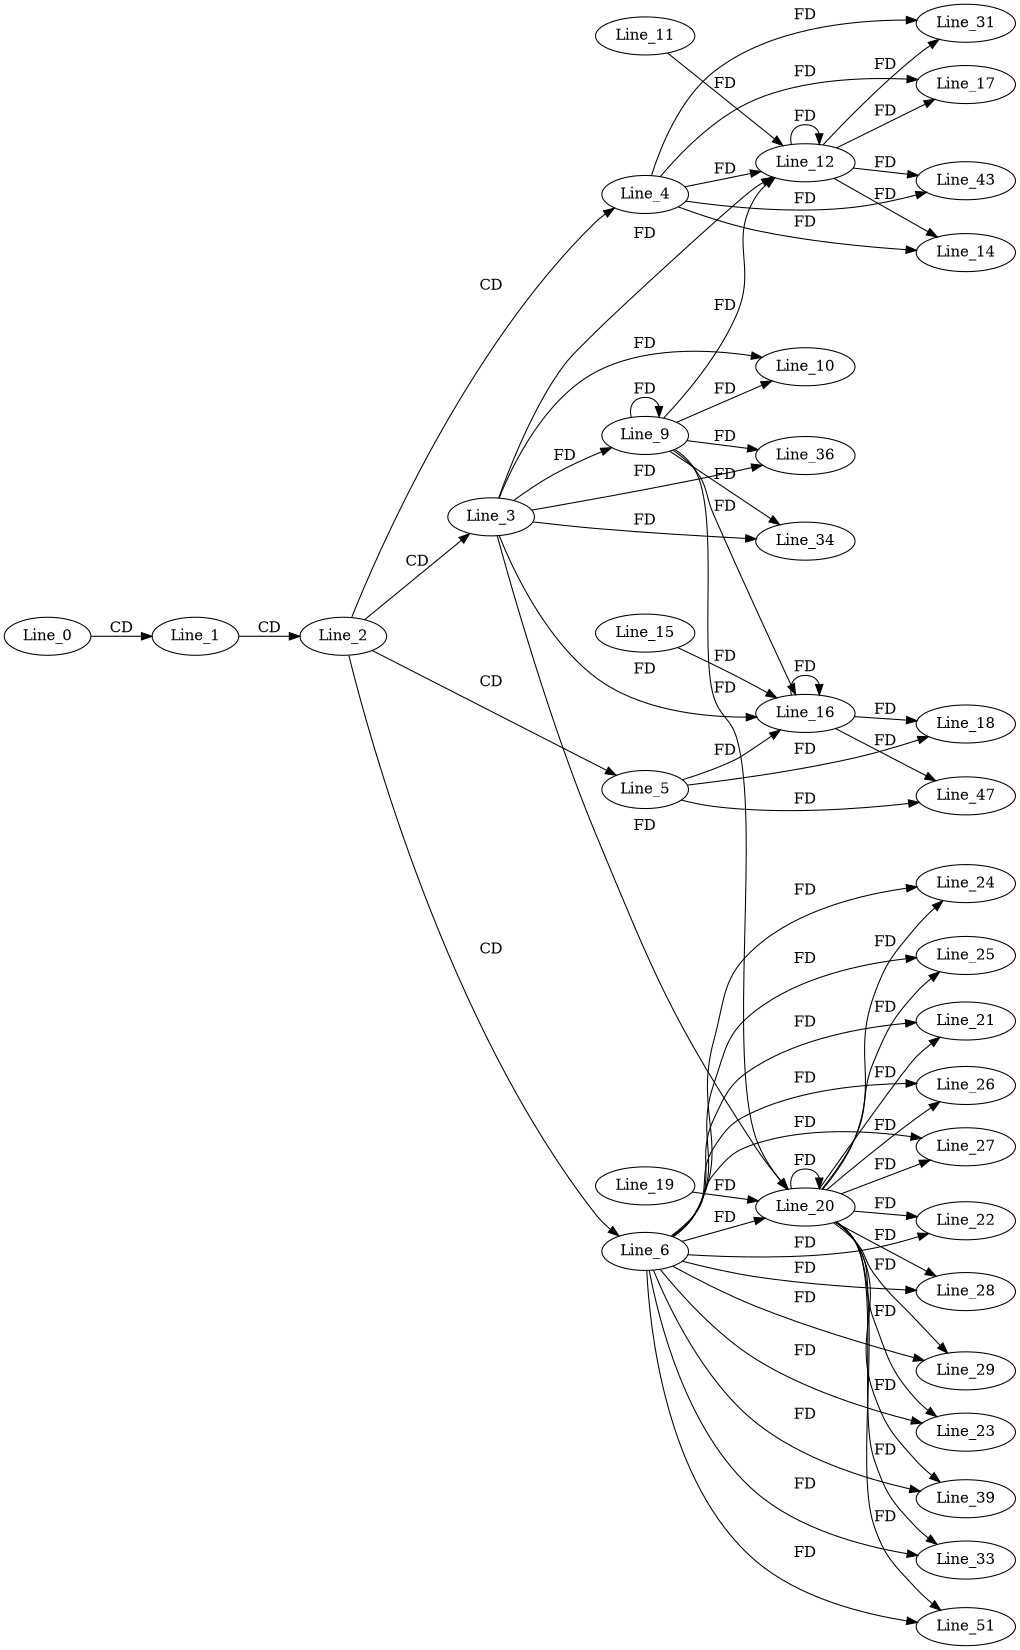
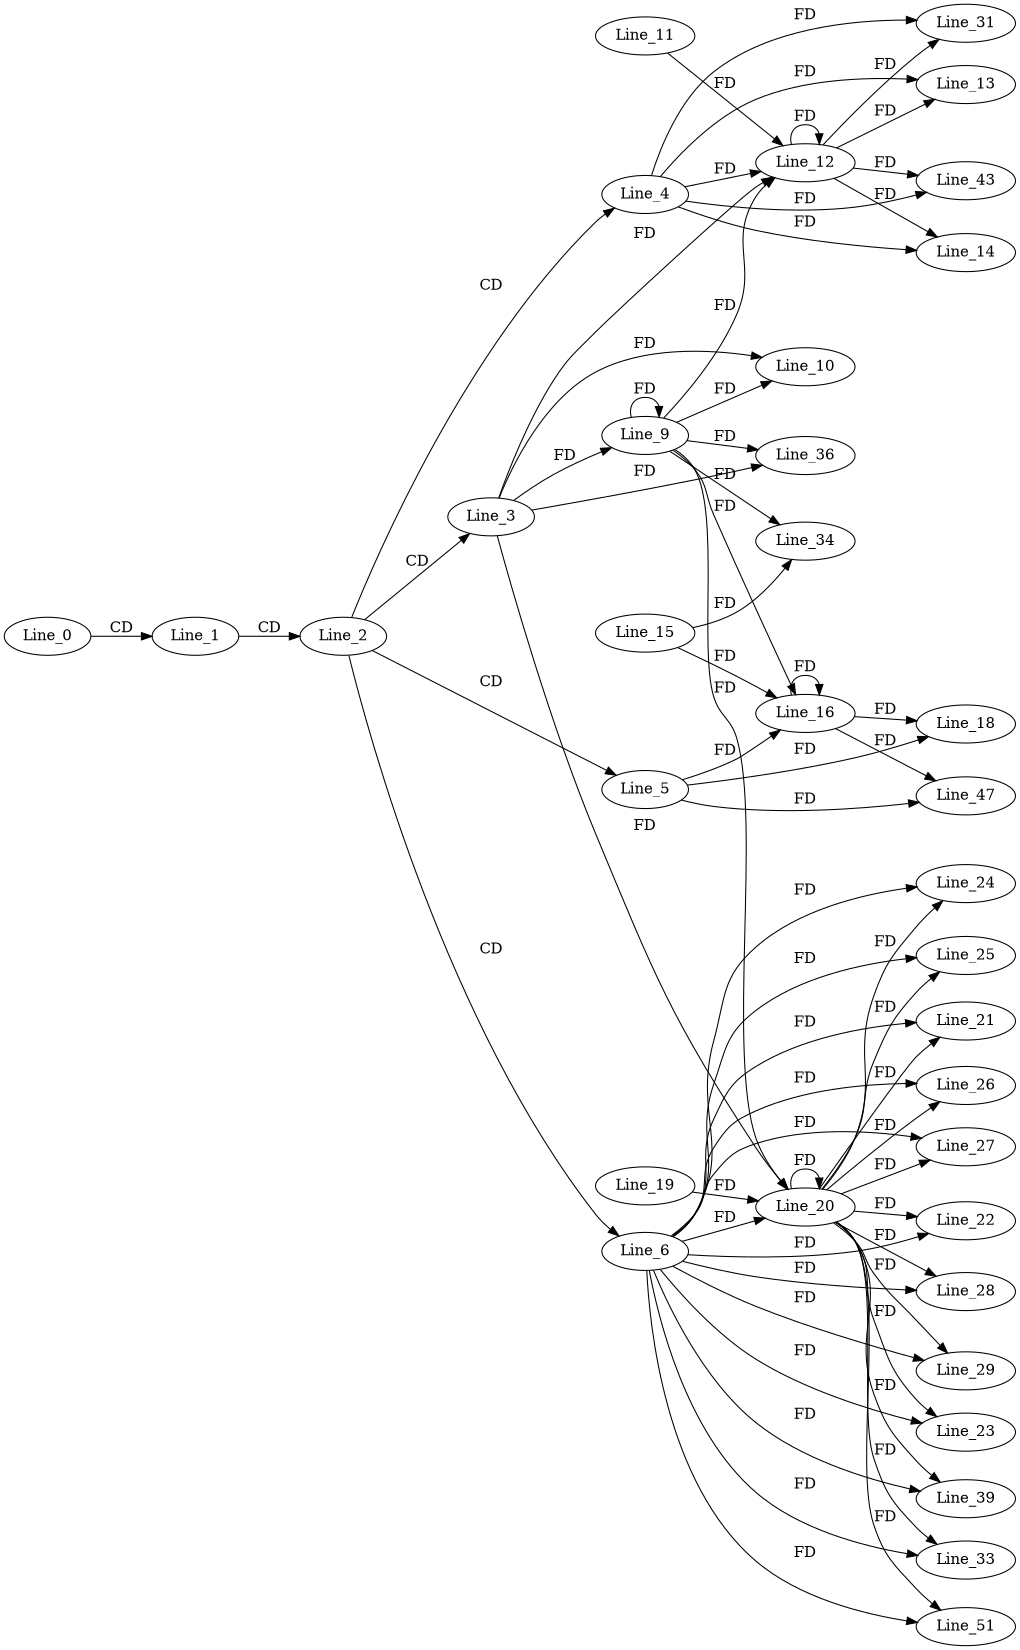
(966, 85) -> (966, 85)
(639, 532) -> (745, 607)
(590, 672) -> none
